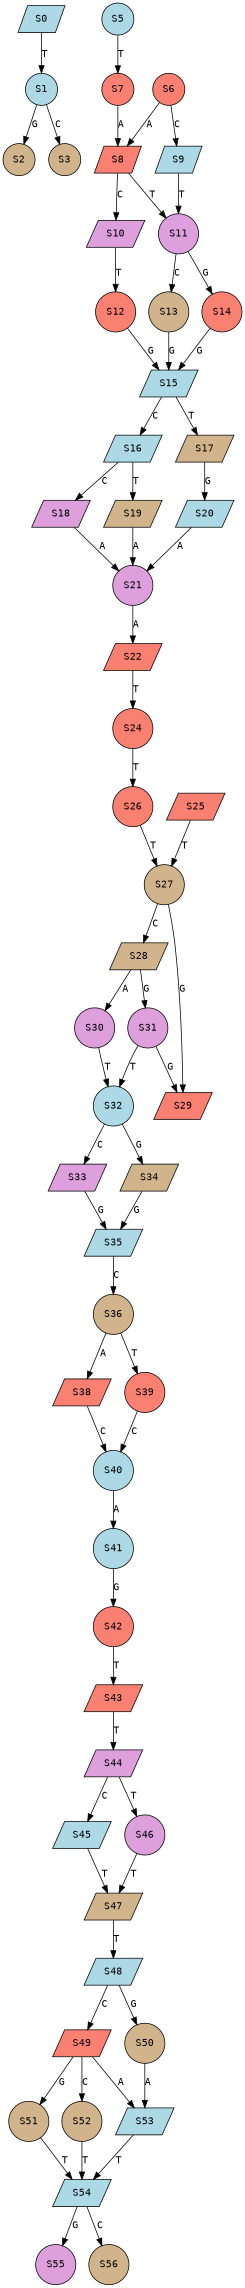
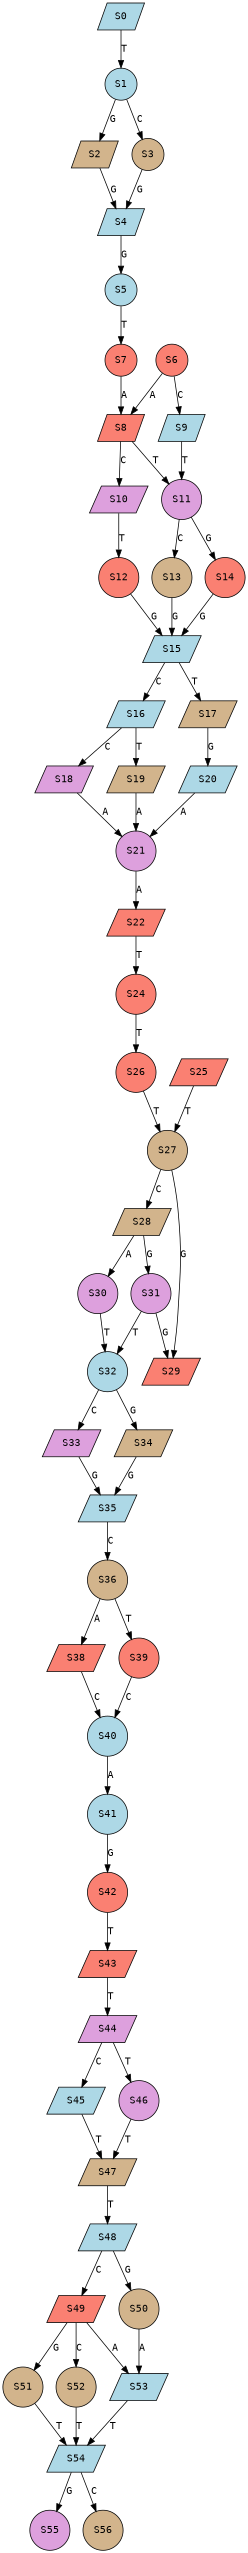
(19, 160) -> (95, 154)
none -> (121, 222)
